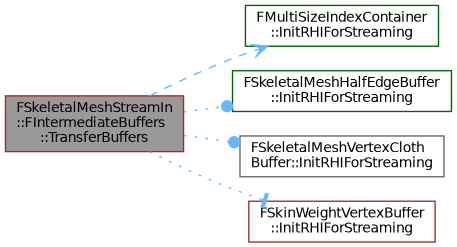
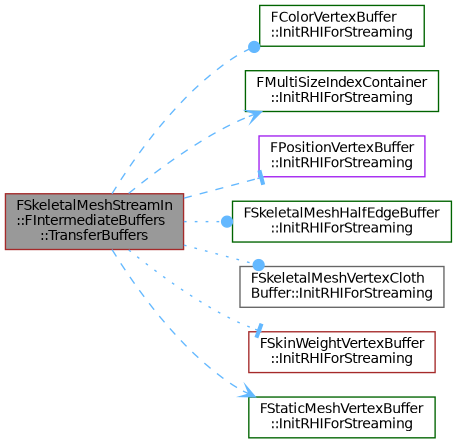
none -> (342, 26)
none -> (342, 156)
none -> (342, 417)
